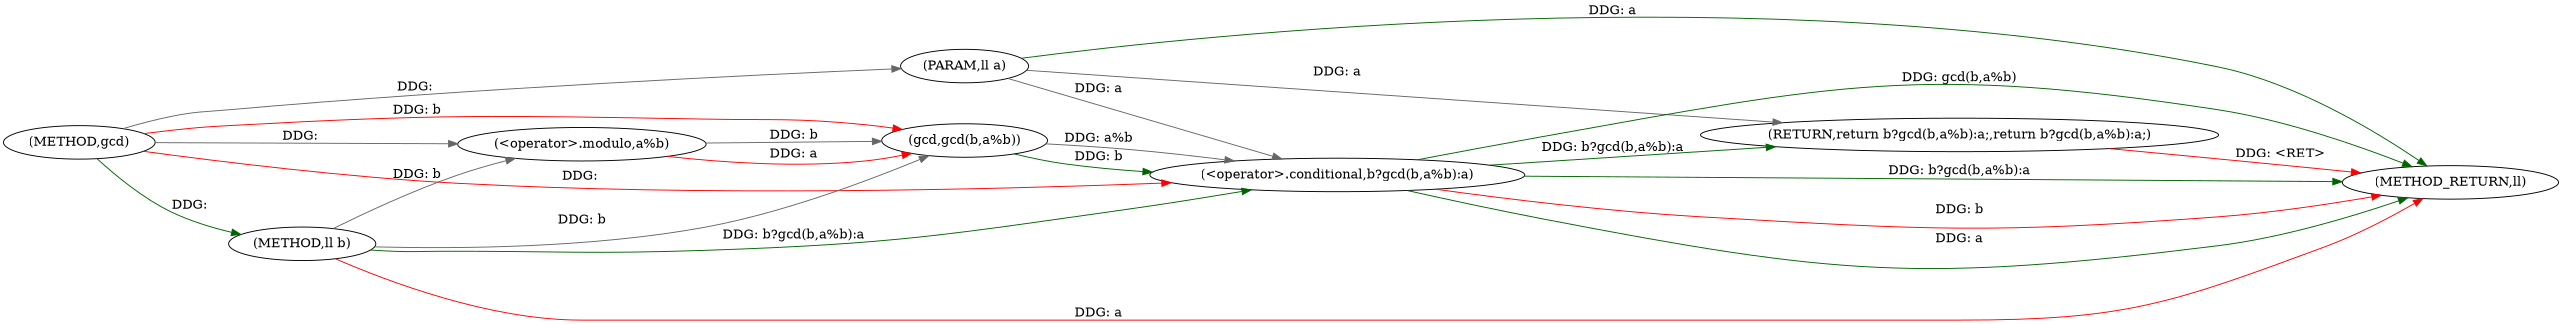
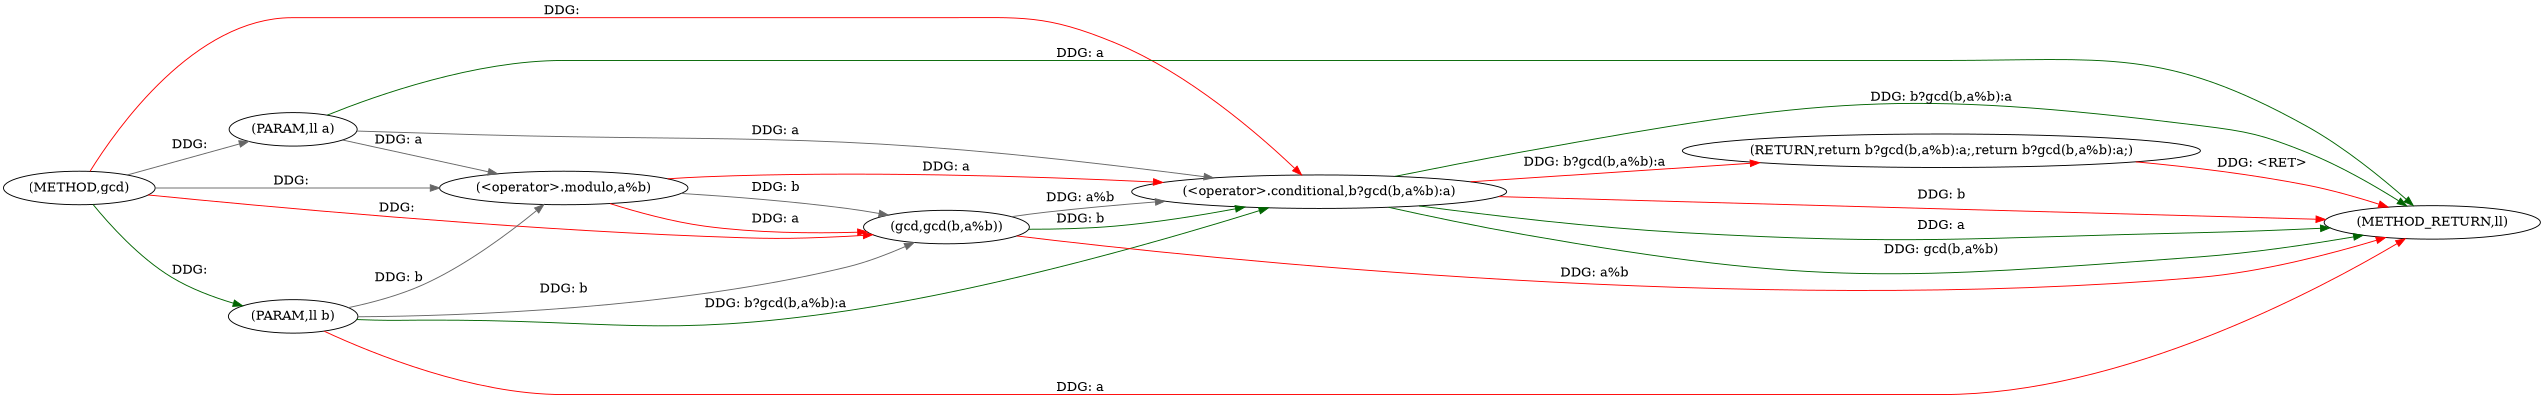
(1400, 96) -> (416, 156)
(417, 110) -> (399, 208)
(1628, 156) -> (1610, 173)
none -> (910, 175)
(302, 244) -> (293, 316)
none -> (1698, 288)
